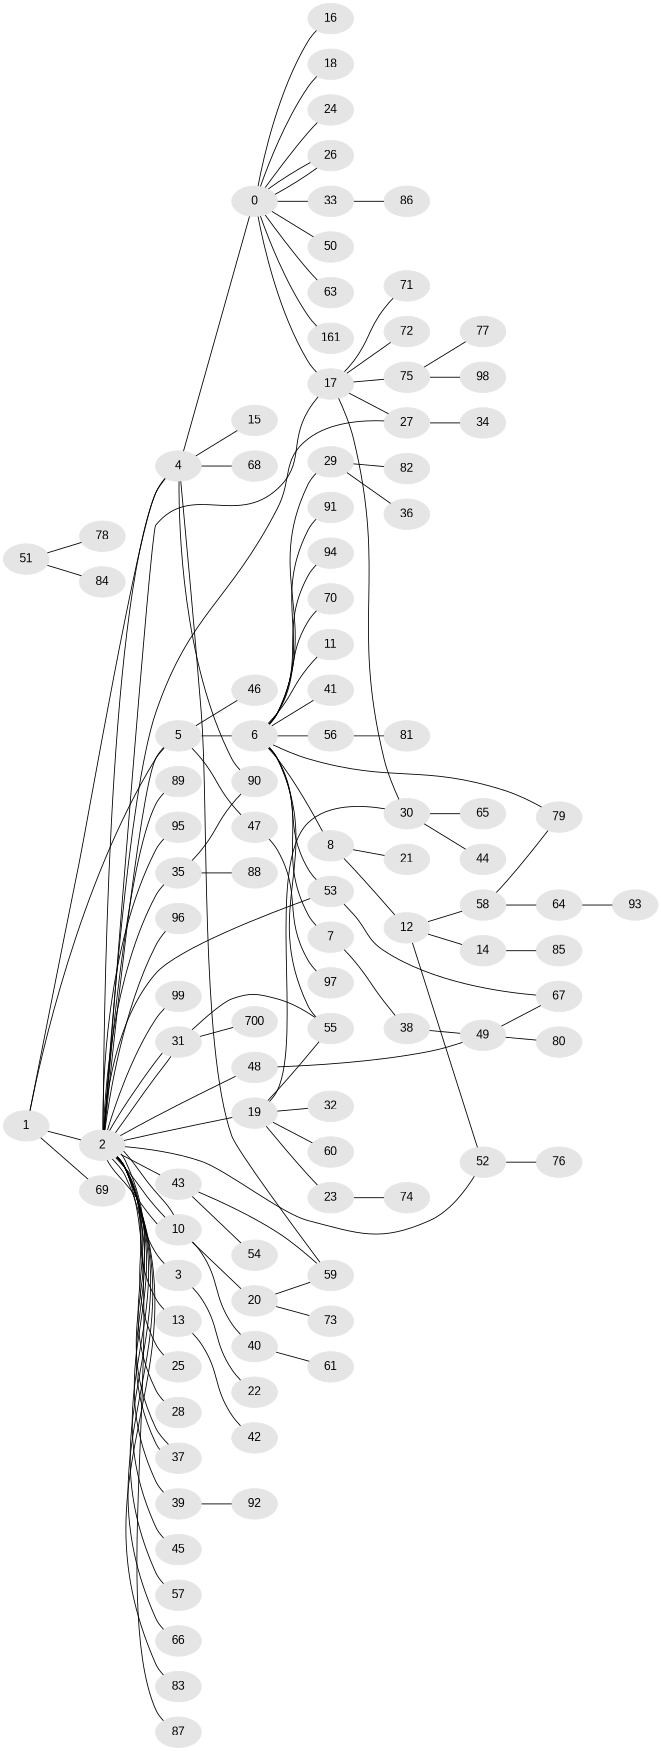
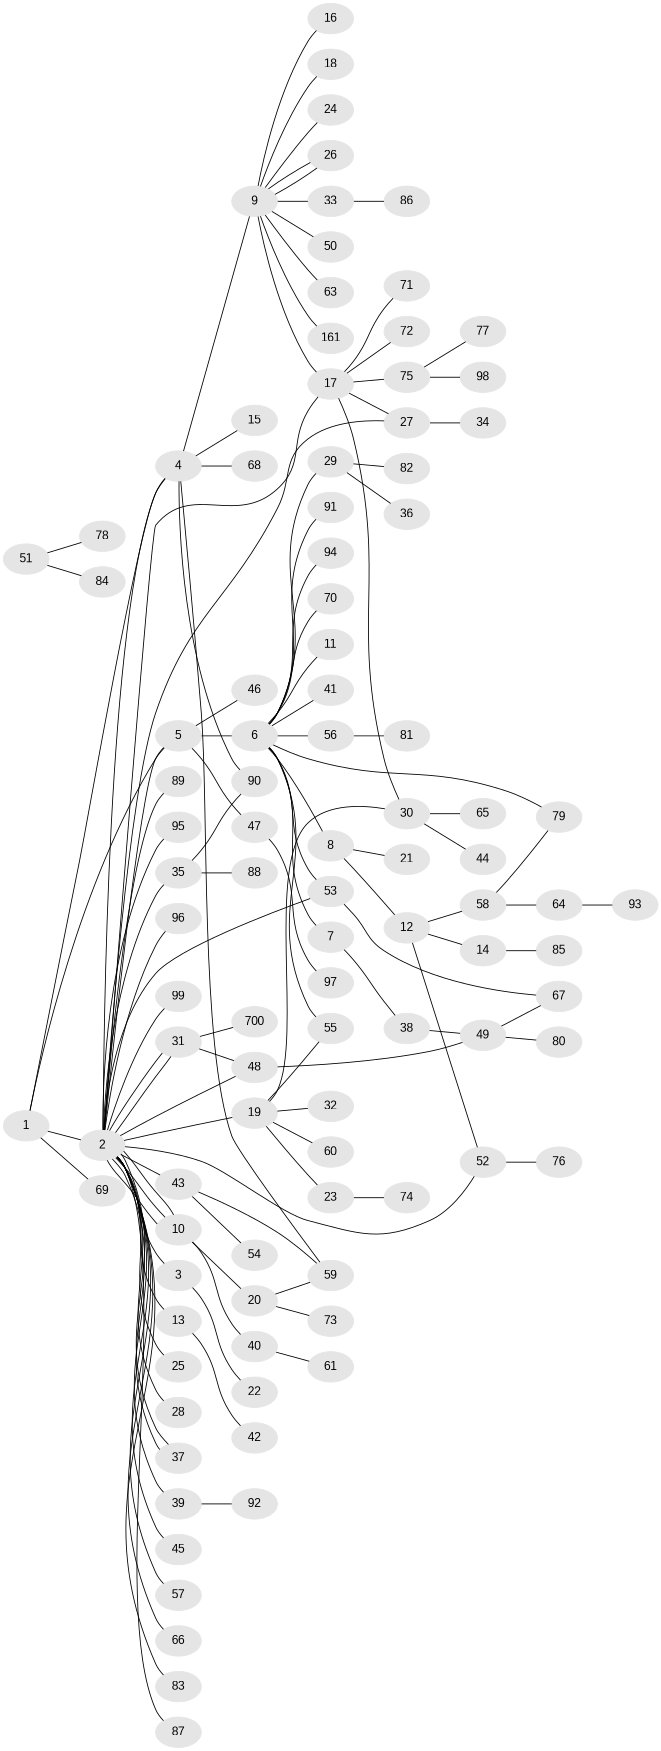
(255, 201) -> (255, 201)
(250, 995) -> (222, 1057)
